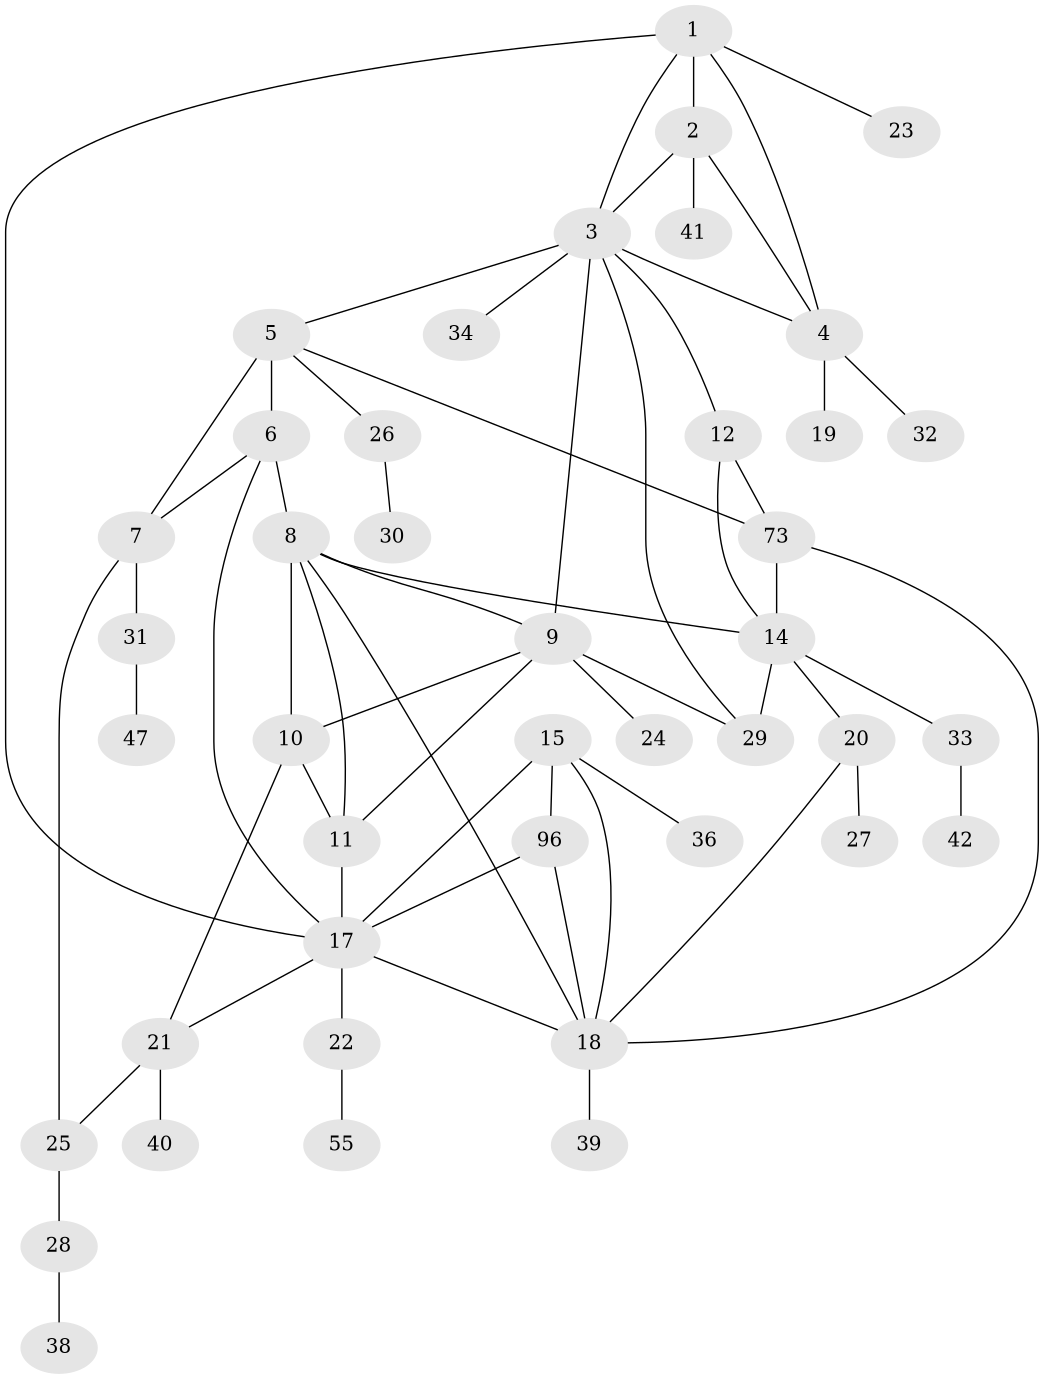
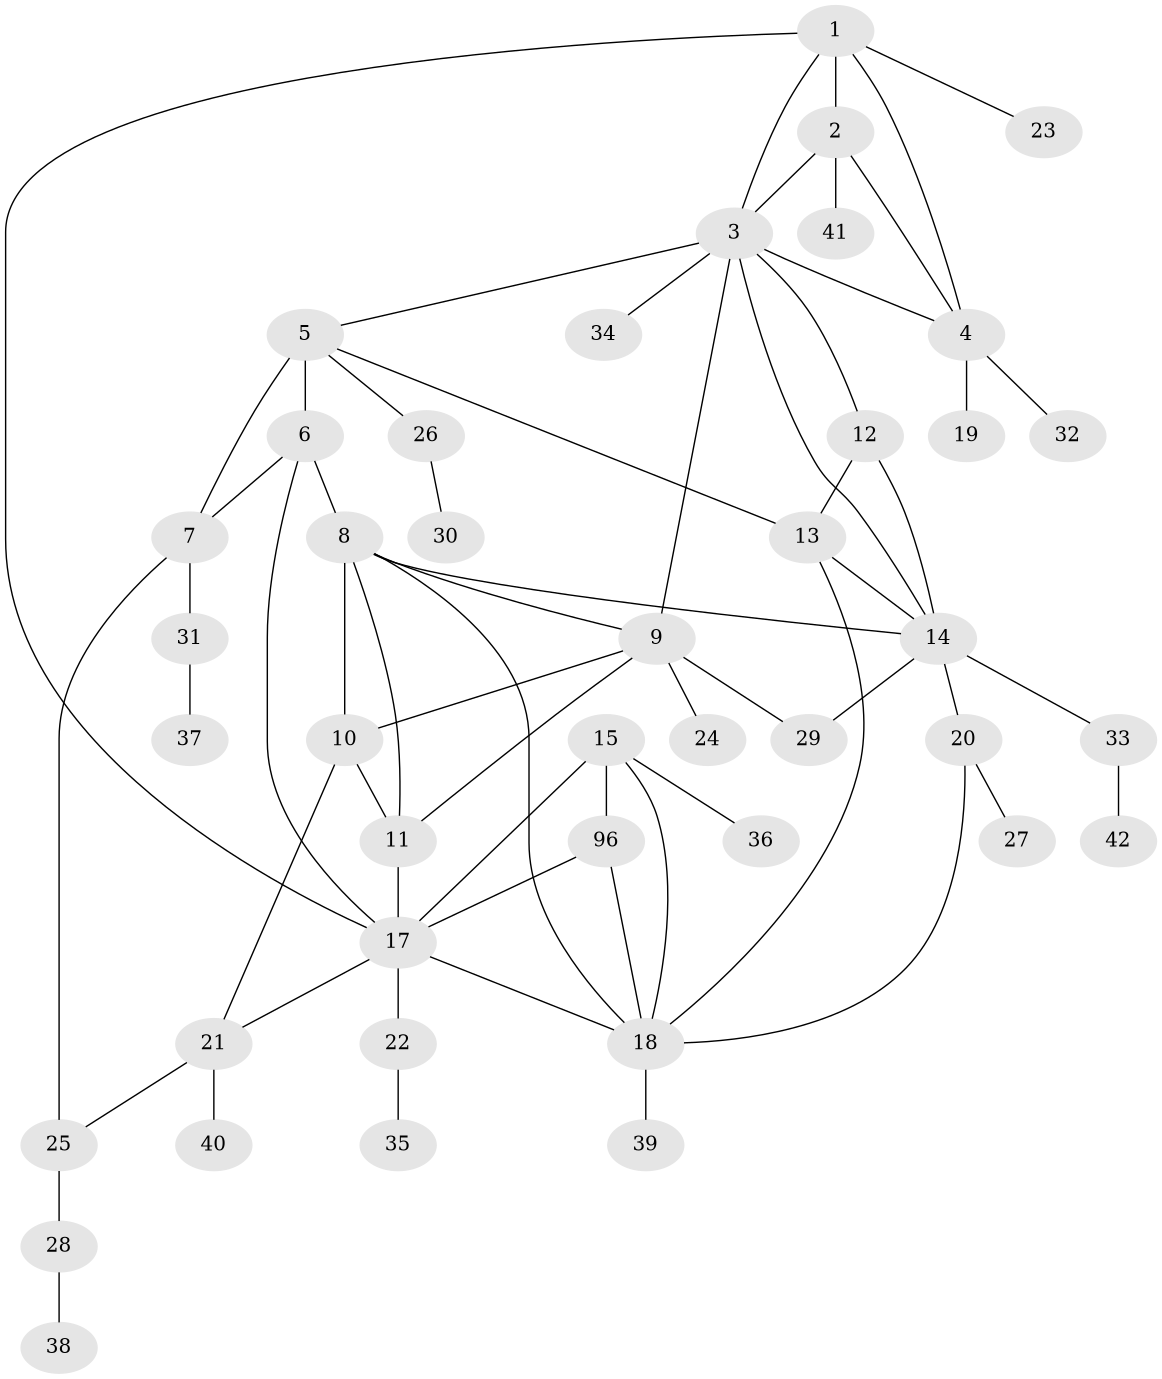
(646, 498) -> (808, 449)
(777, 537) -> (808, 537)
(136, 740) -> (190, 740)
(342, 1145) -> (398, 1145)
